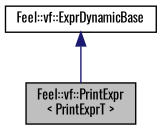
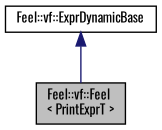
(81, 103) -> (81, 103)
